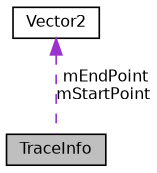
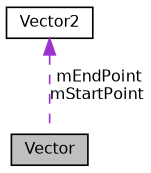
(56, 150) -> (50, 150)
